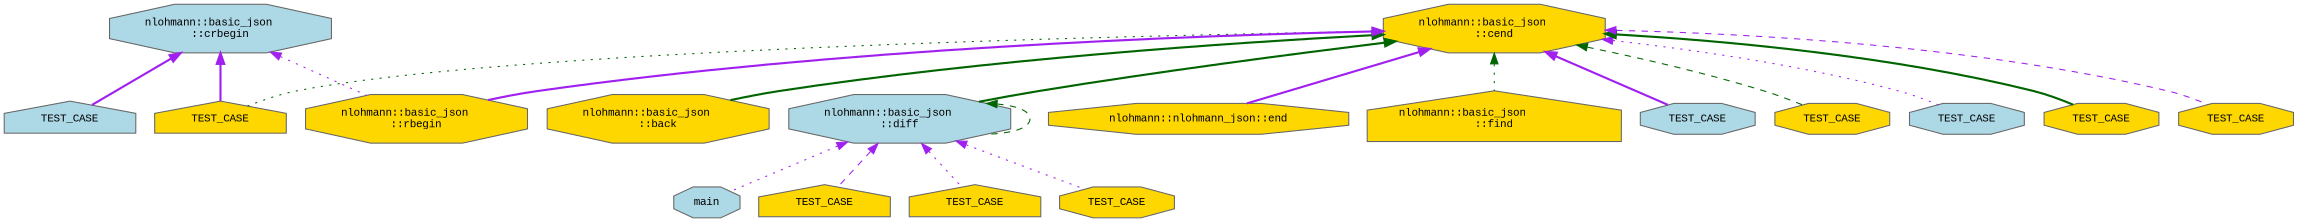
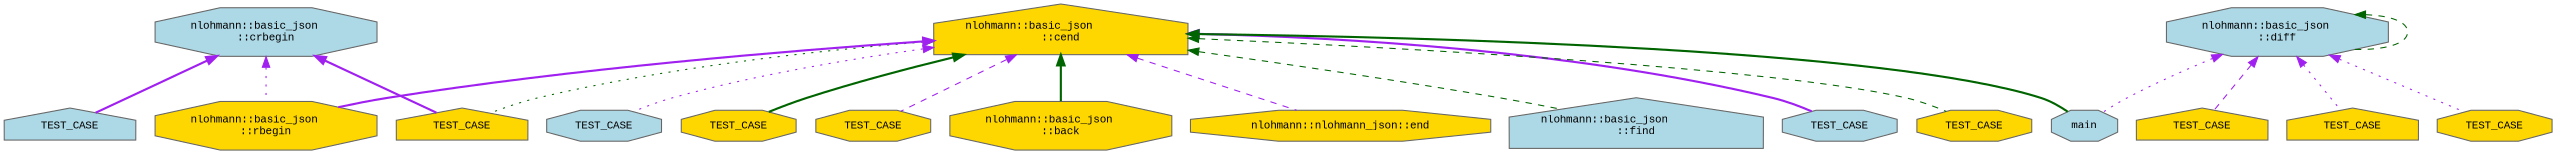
(1494, 29) -> (1061, 32)
(1181, 69) -> (1637, 48)
(1333, 78) -> (1217, 84)
(1494, 78) -> (1380, 78)
(1494, 119) -> (1636, 126)
